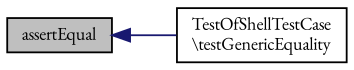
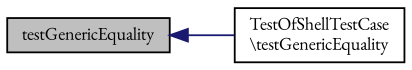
(60, 35) -> (88, 35)
